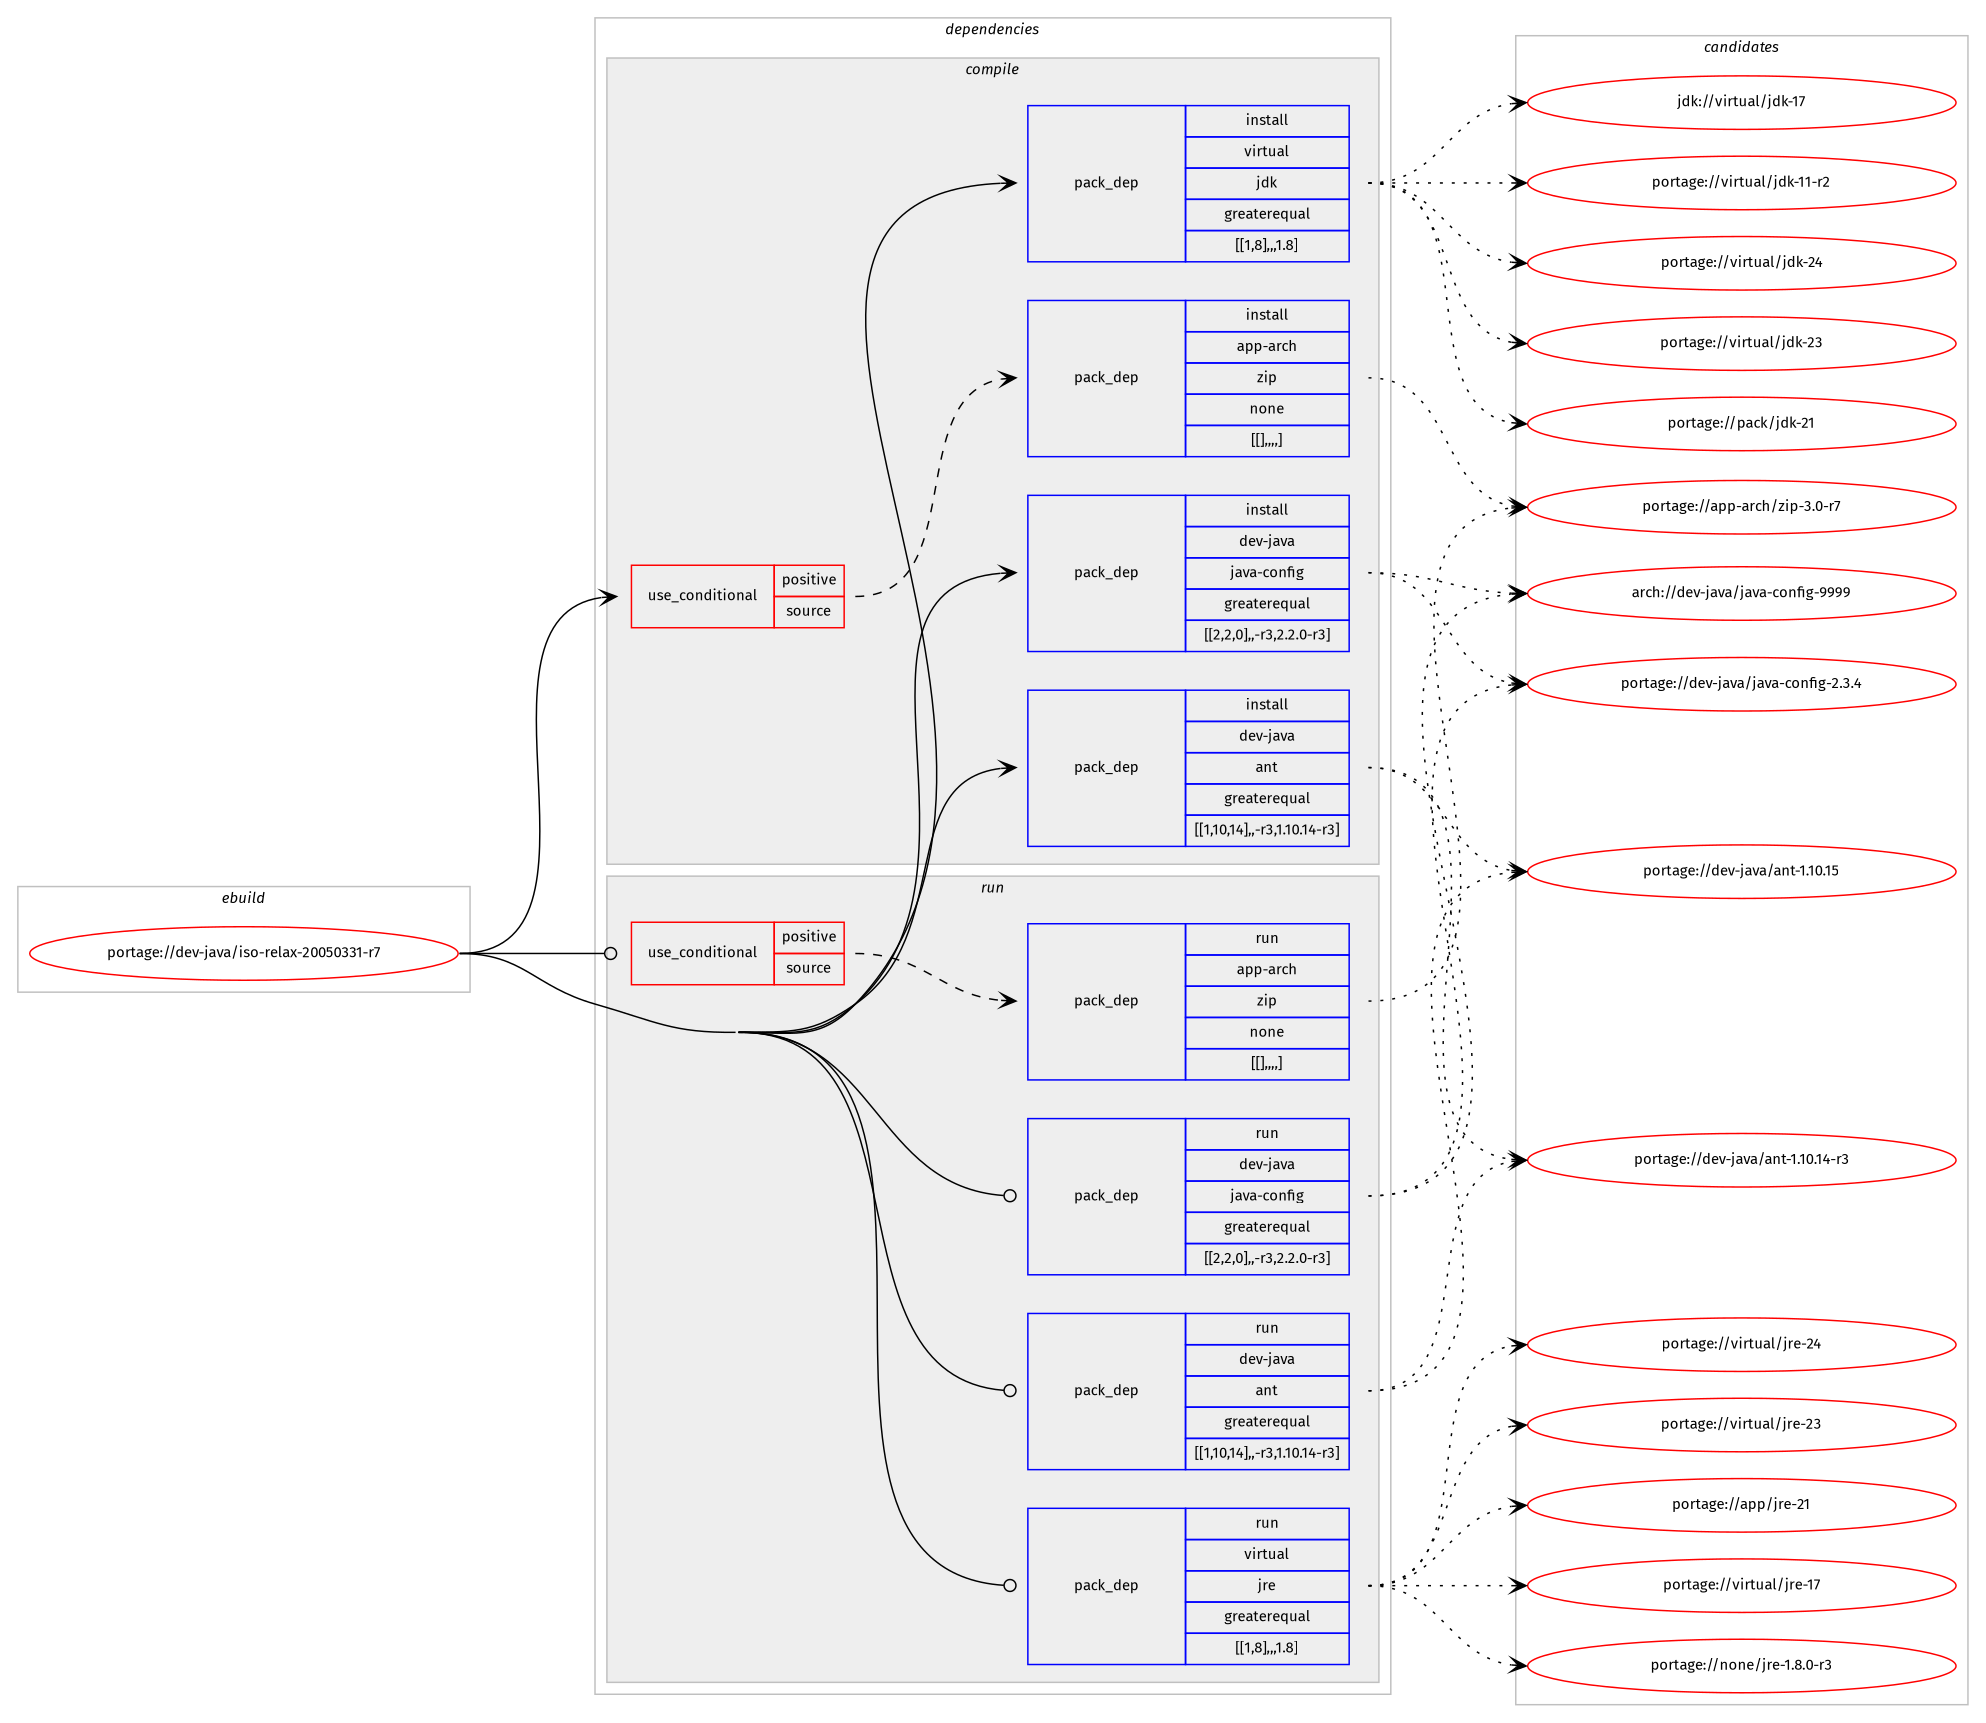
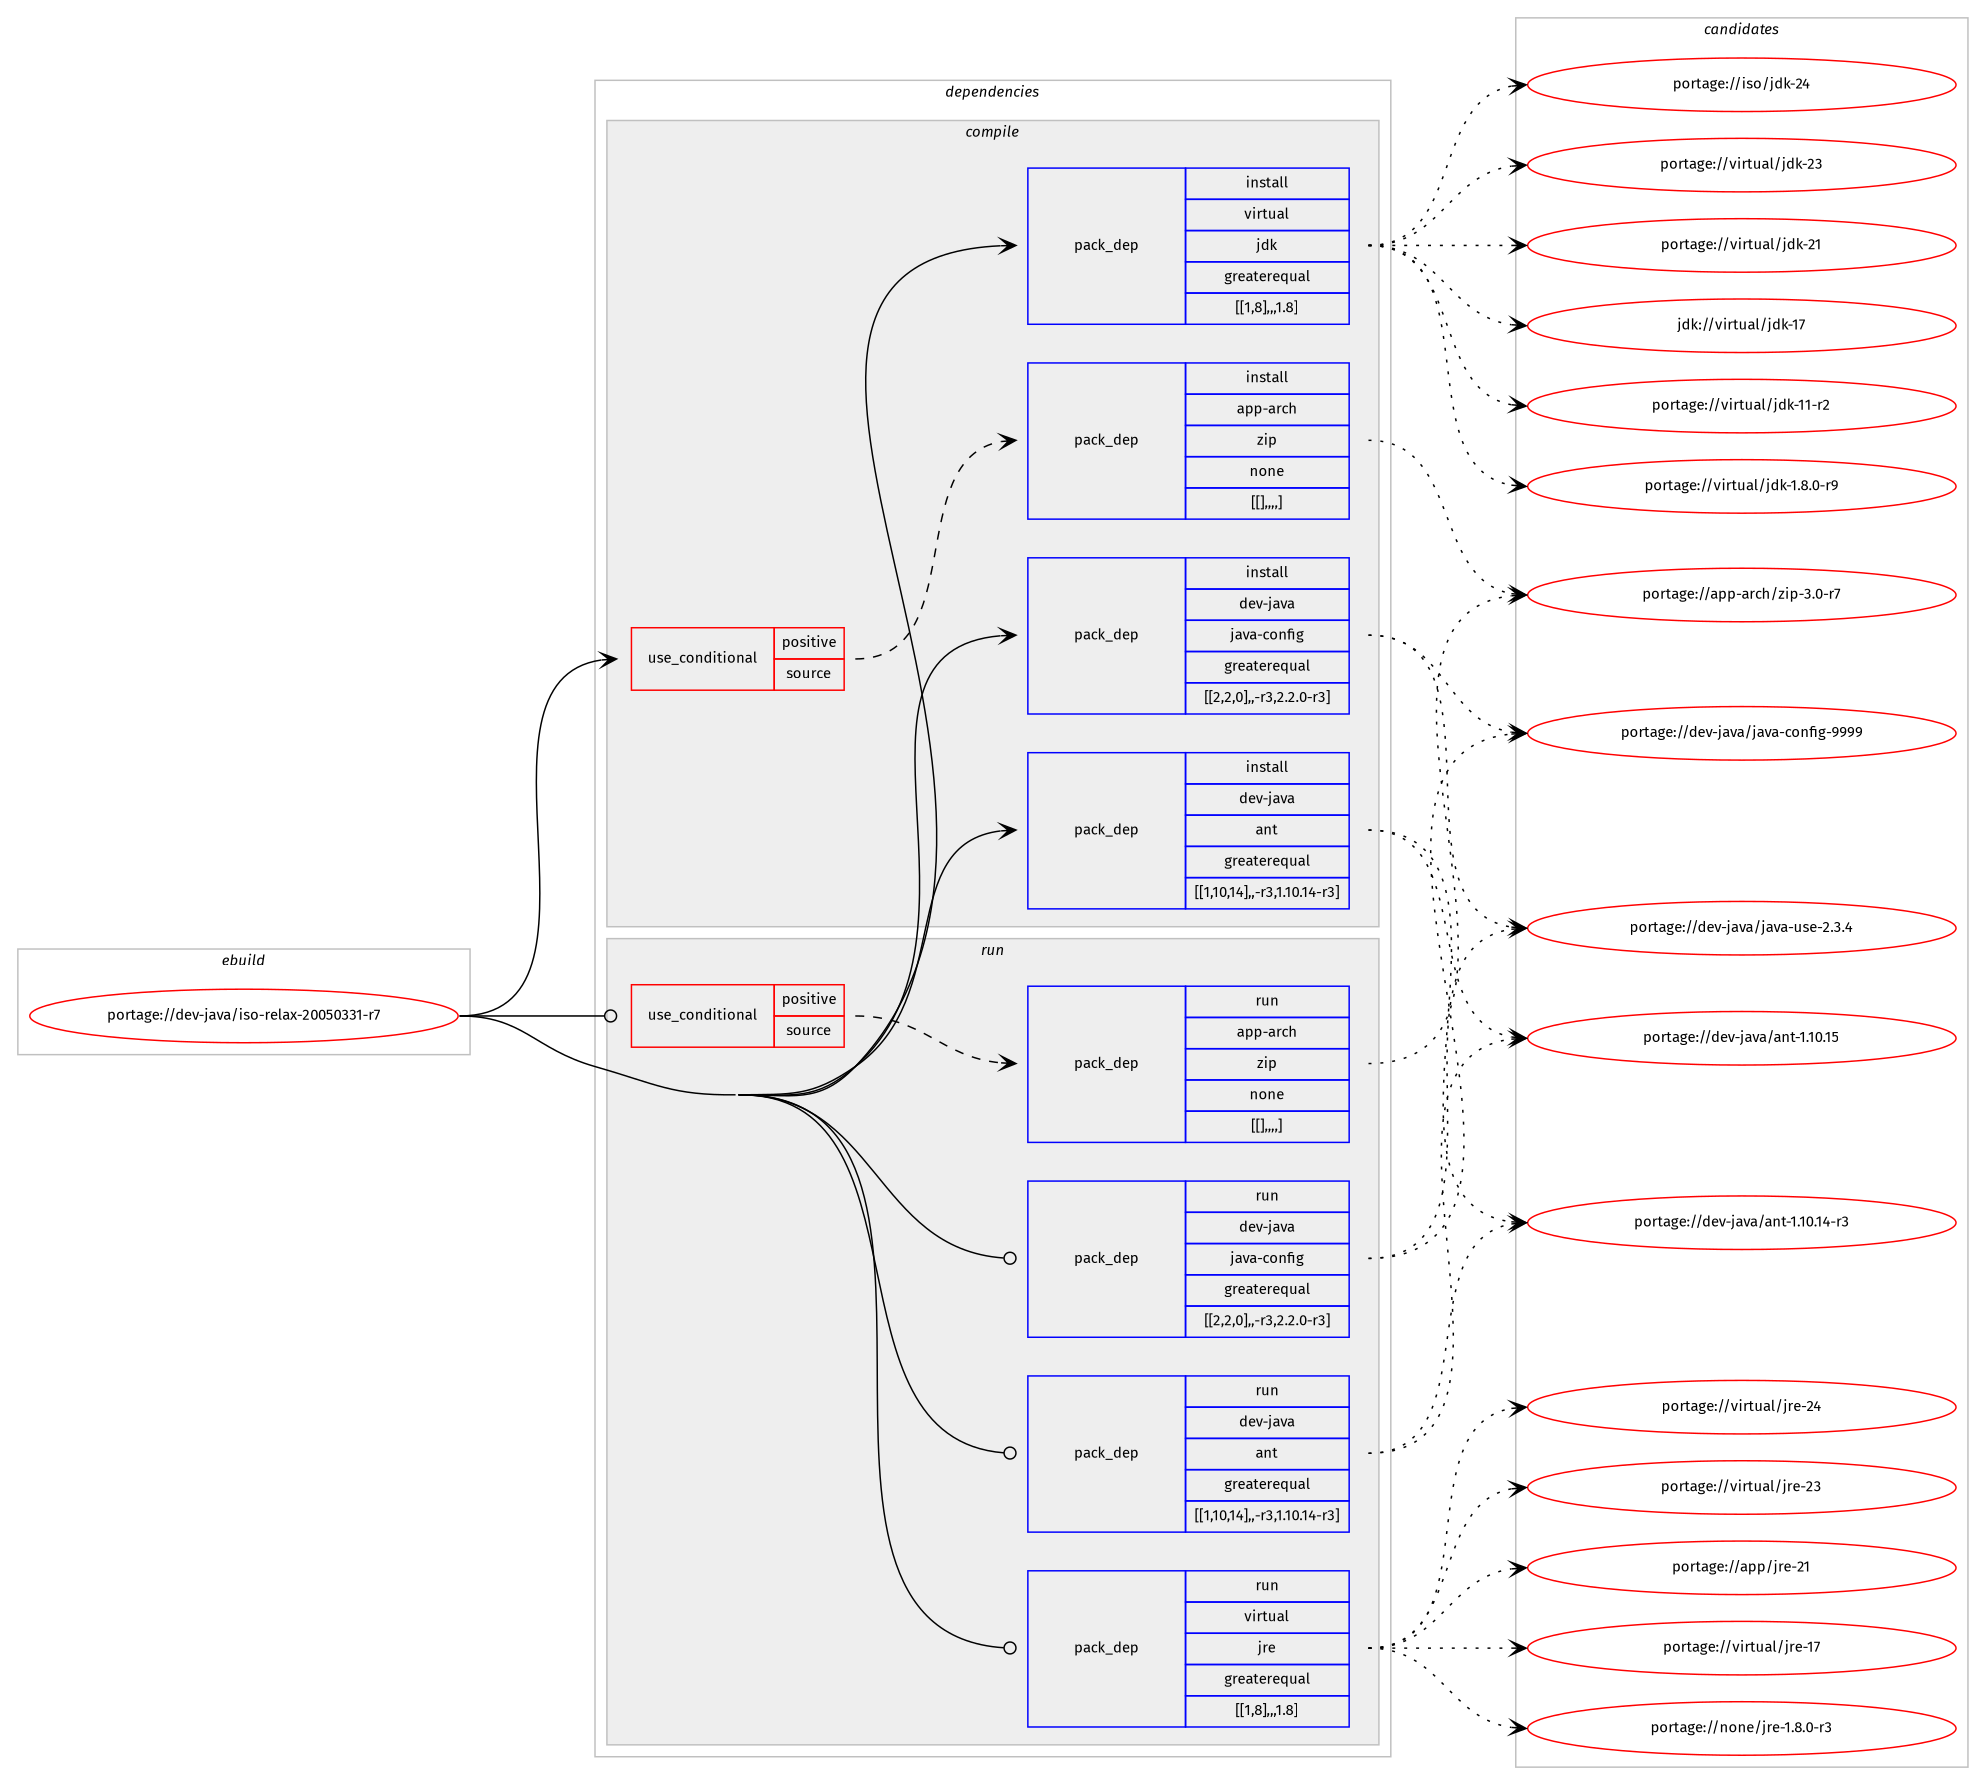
(1742, 263) -> (1742, 85)
(1742, 424) -> (1742, 245)
none -> (1742, 486)
(1742, 594) -> (1742, 733)
(1742, 684) -> (1742, 928)
